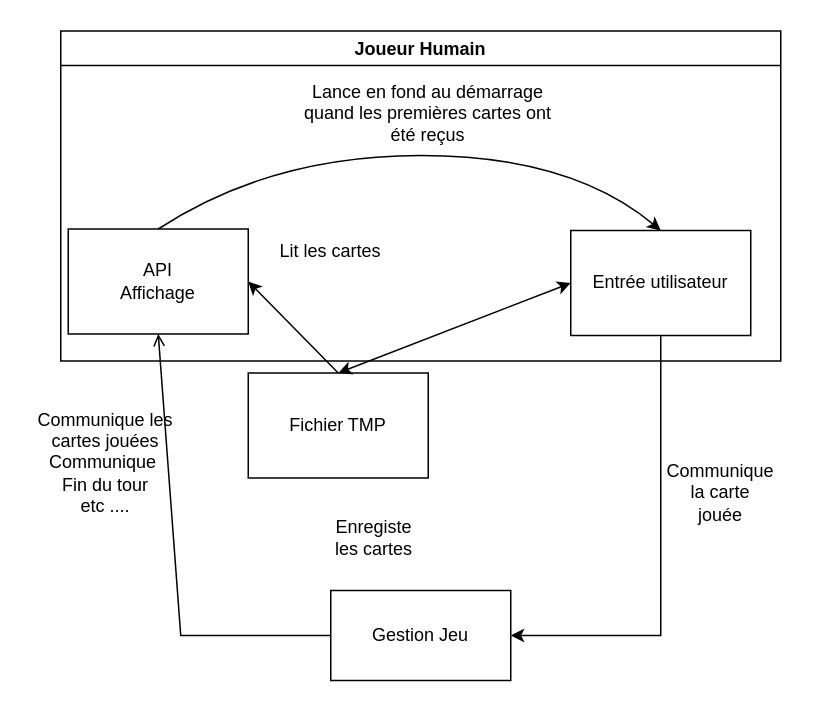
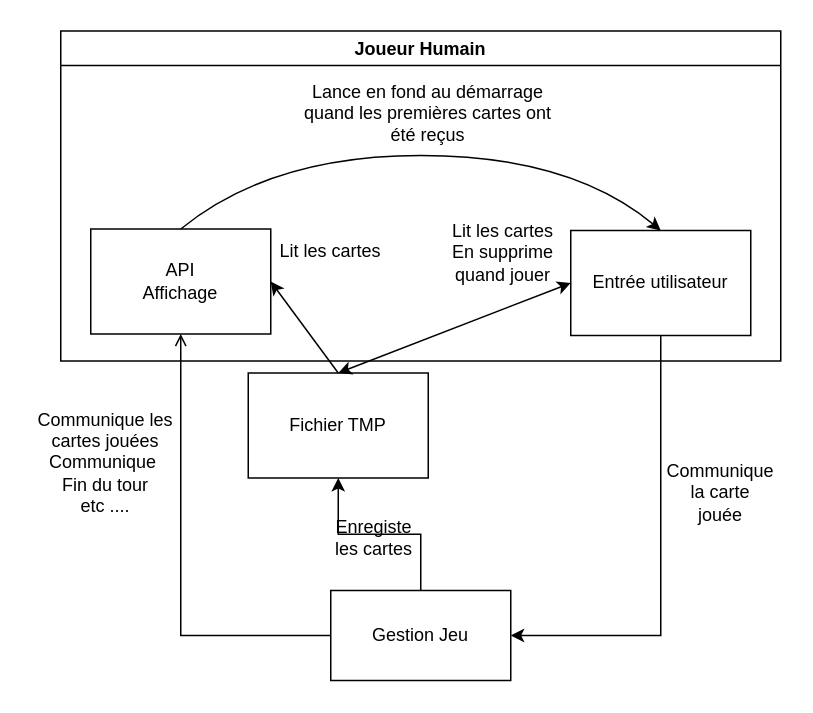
none -> (503, 253)
(158, 281) -> (181, 281)
none -> (407, 534)
